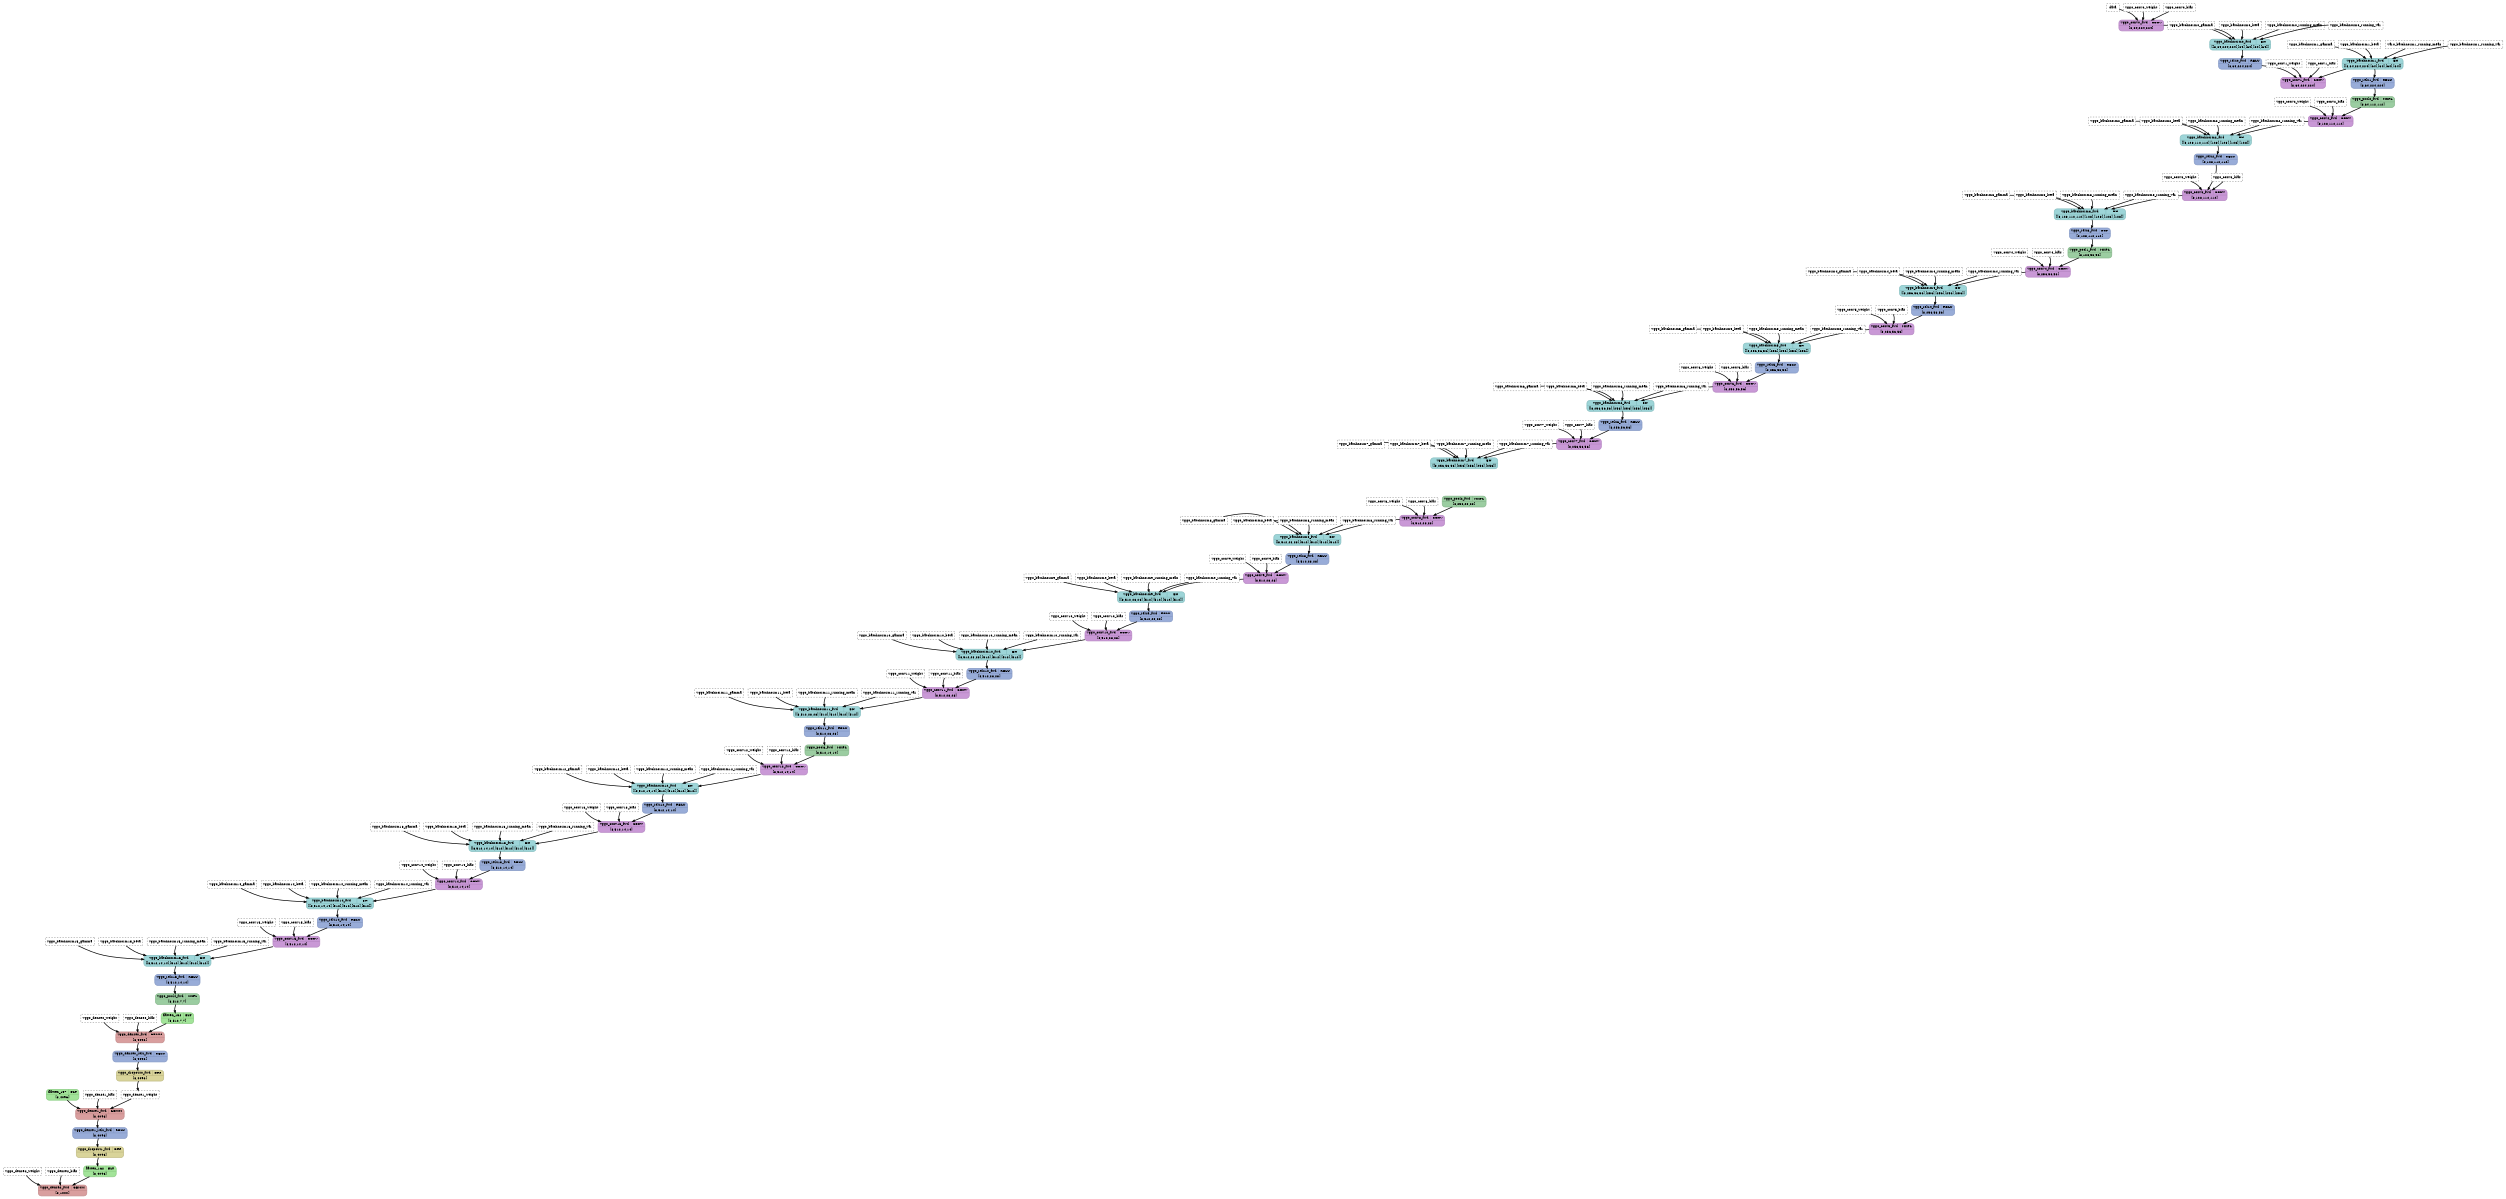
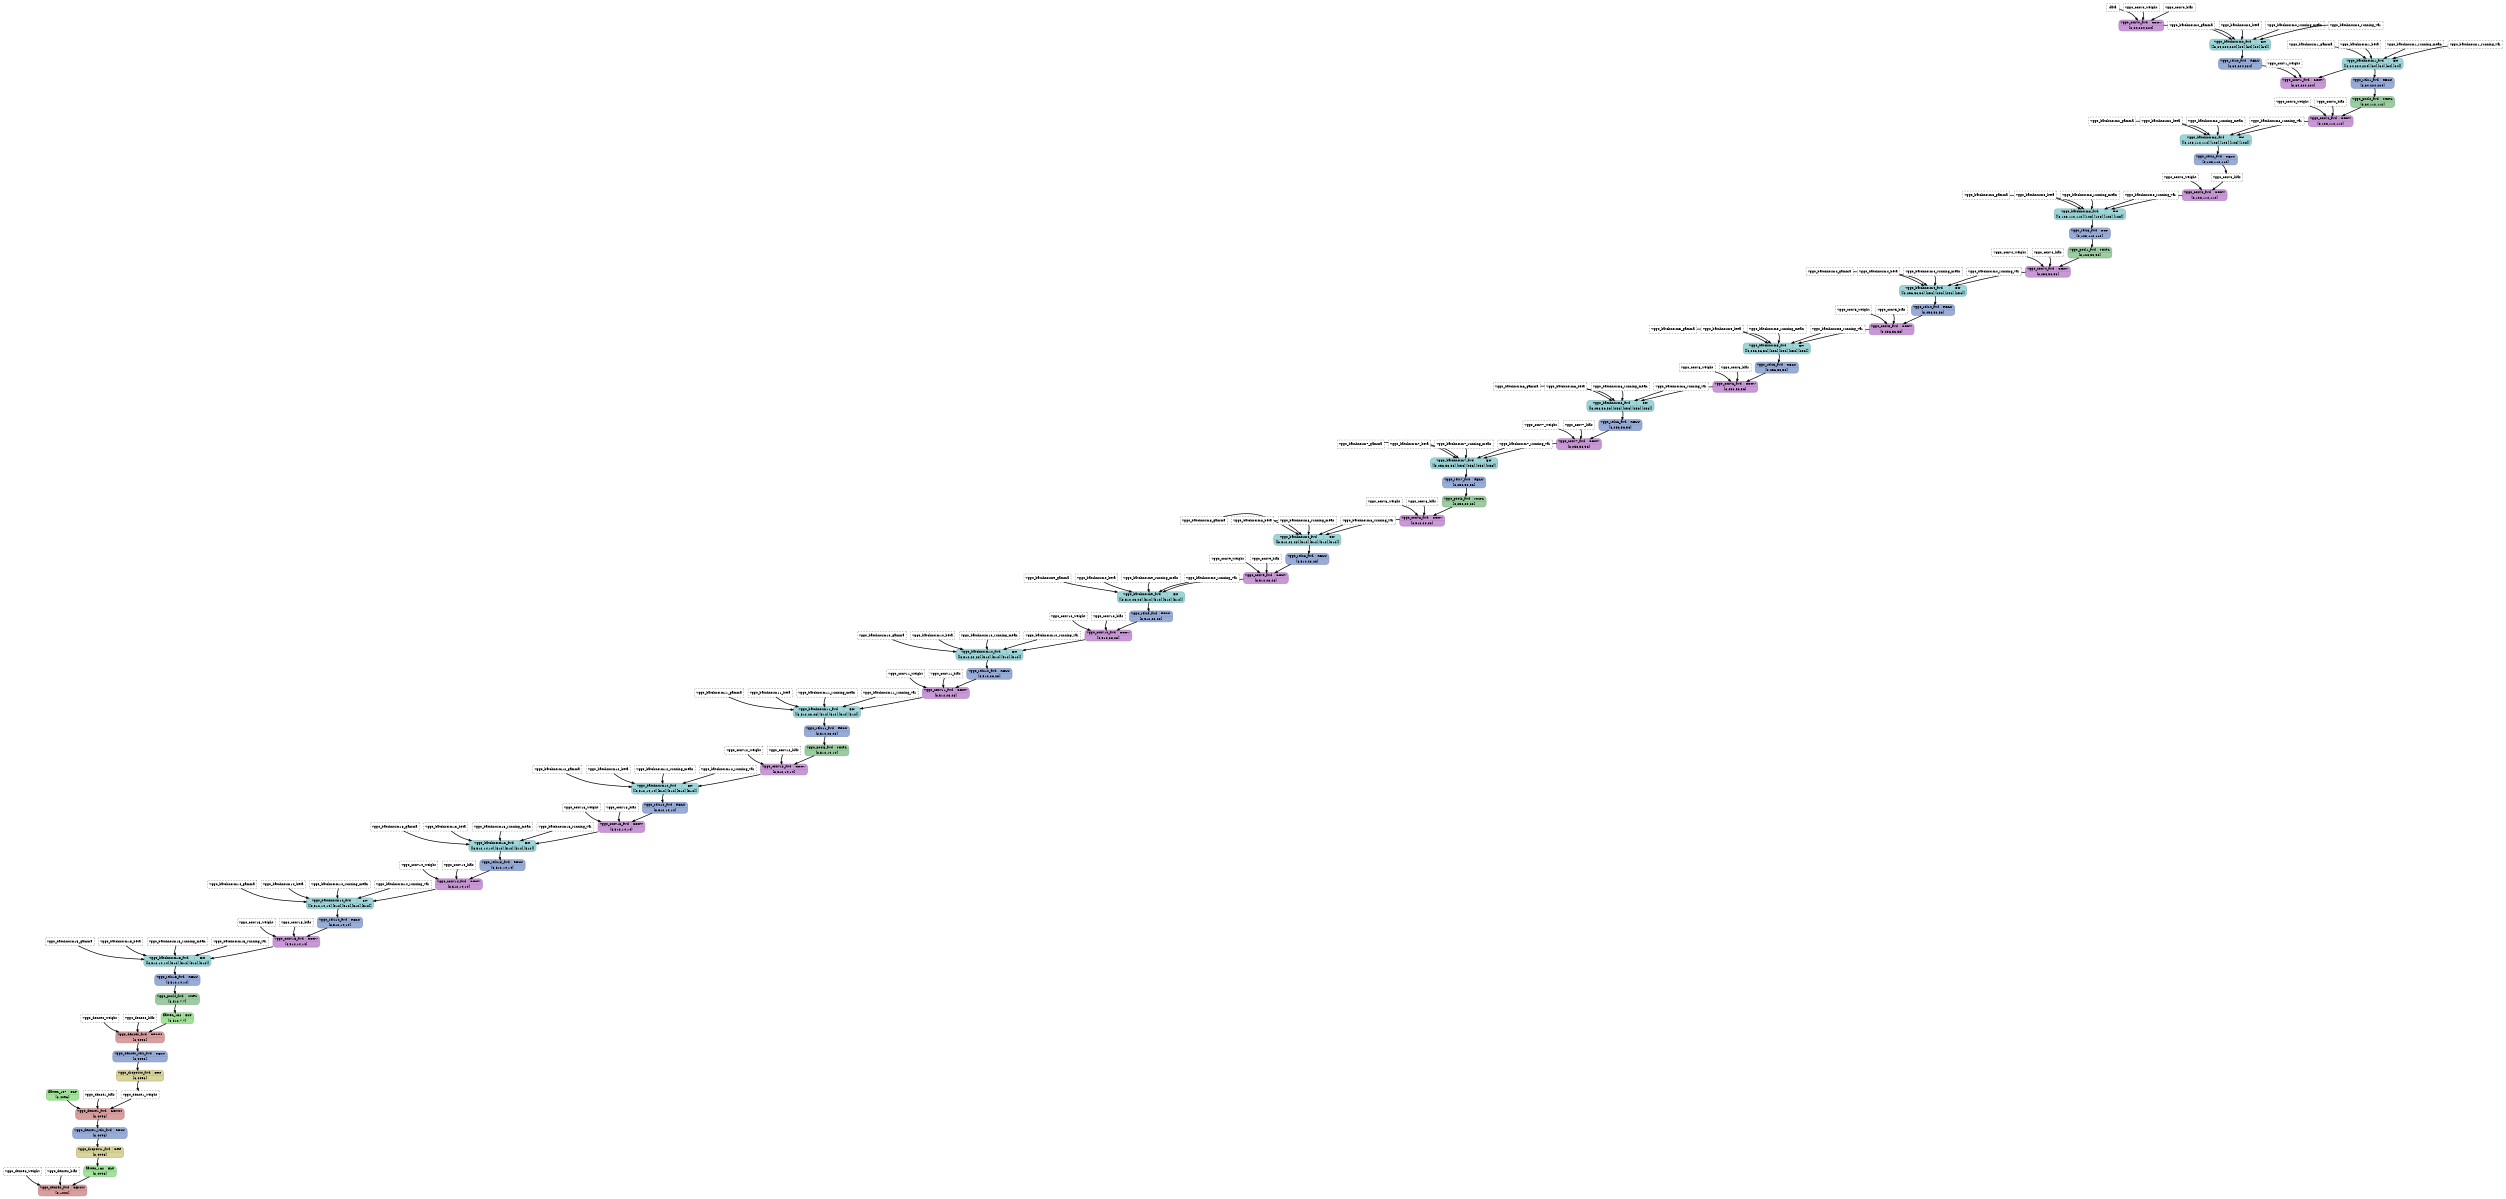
(2415, 45) -> (2415, 45)
(2322, 64) -> none
(2215, 177) -> (2225, 168)
(1907, 326) -> (1907, 326)
none -> (1464, 482)
